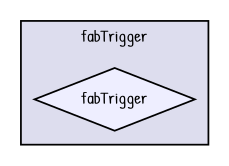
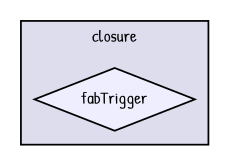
(115, 37) -> (115, 37)
